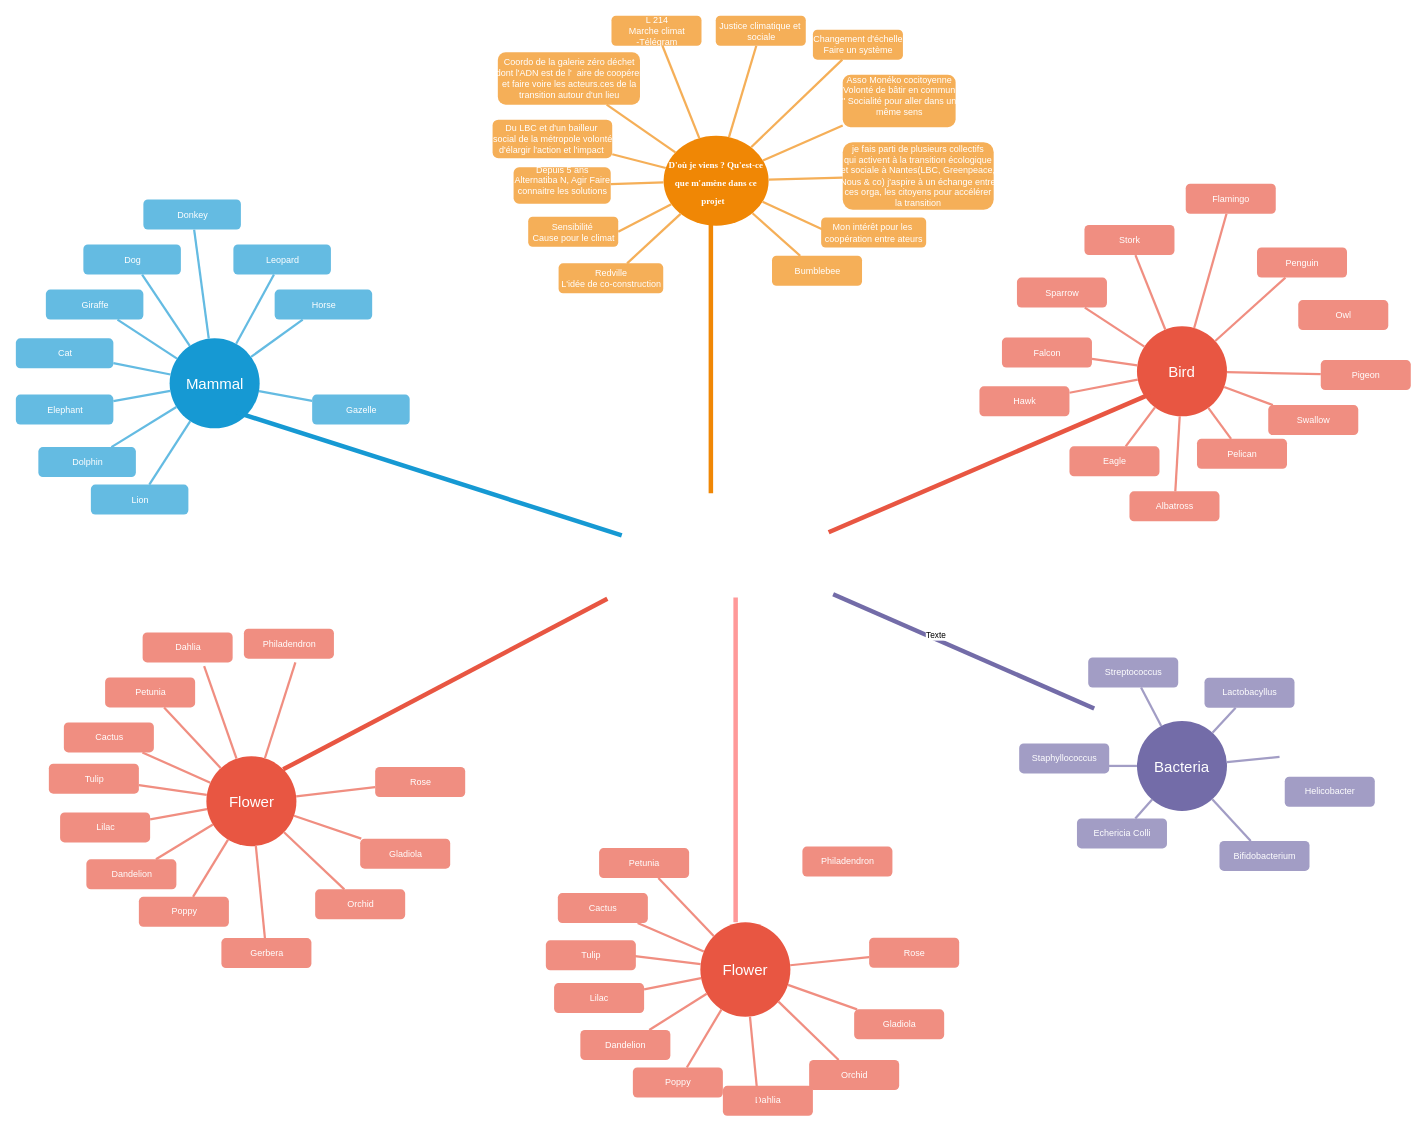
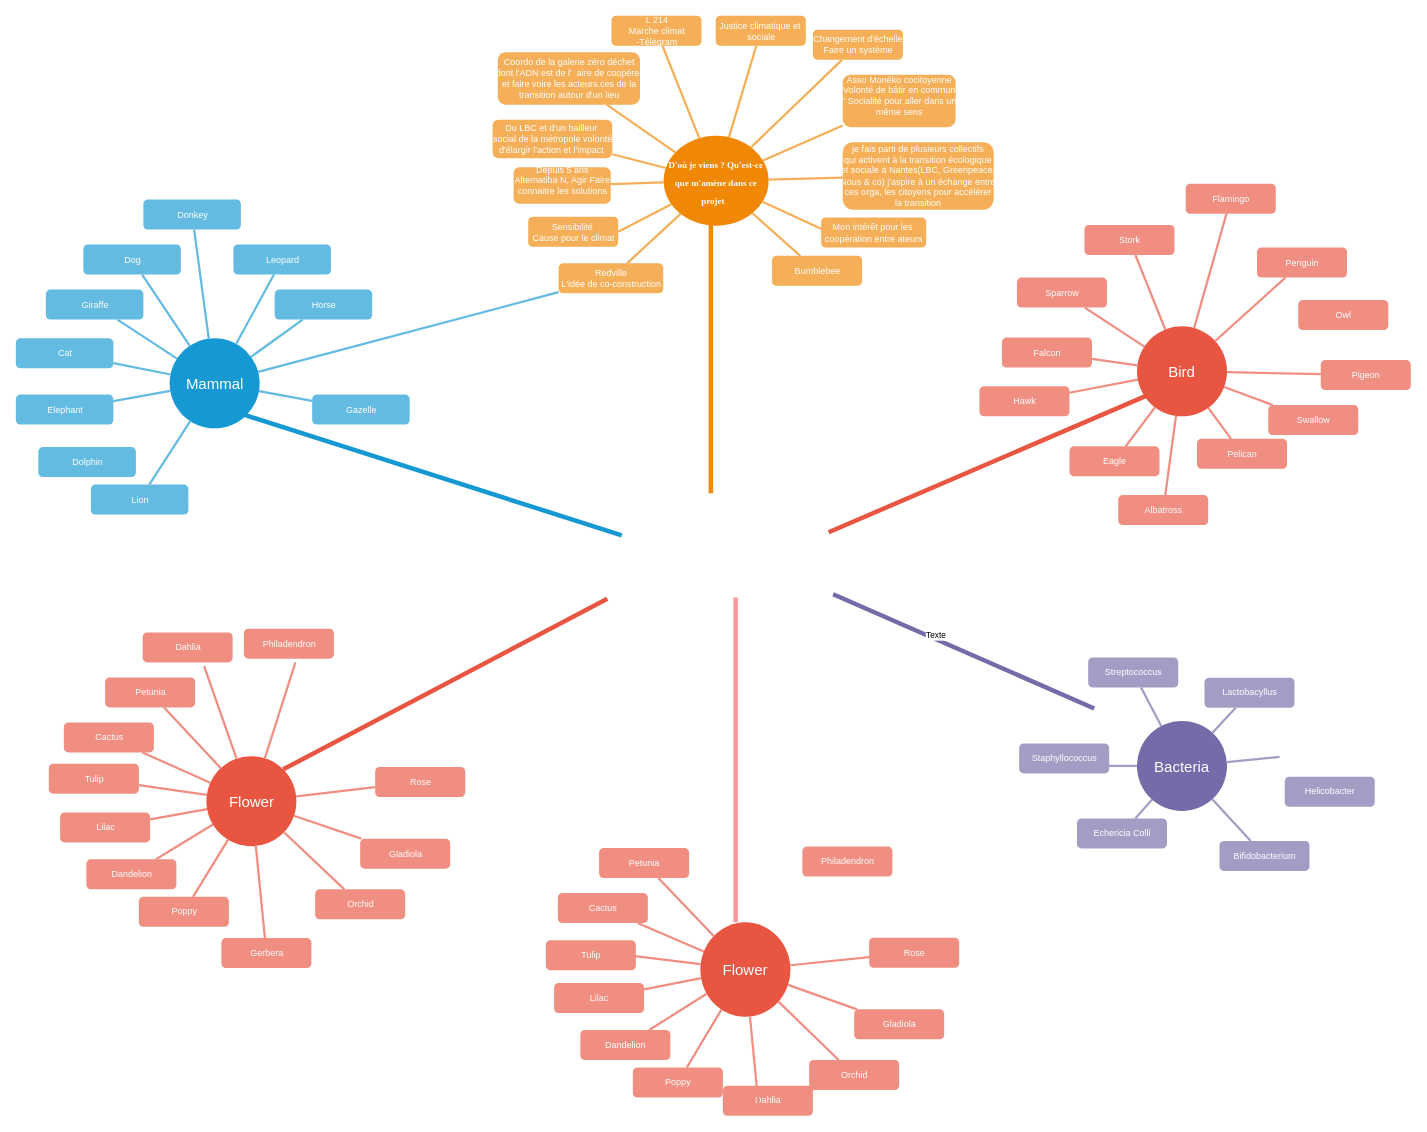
(144, 427) -> (408, 332)
(1174, 506) -> (1163, 510)
